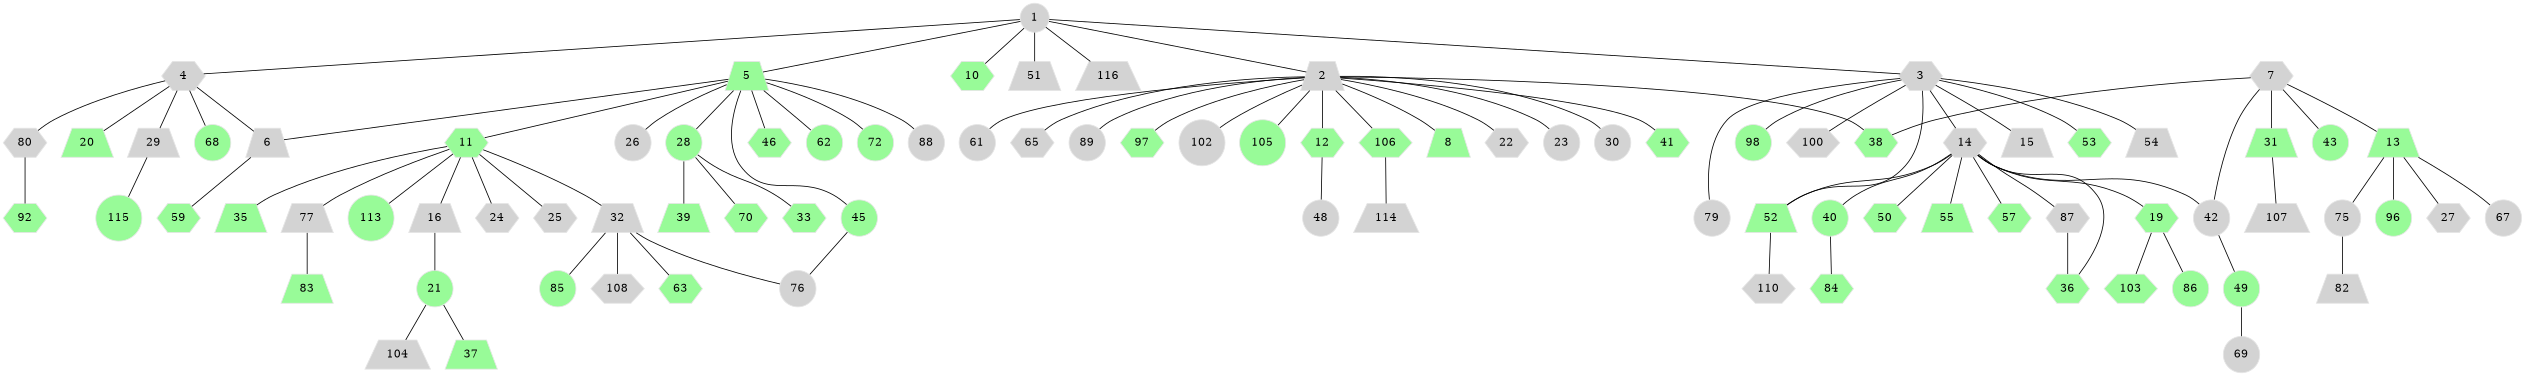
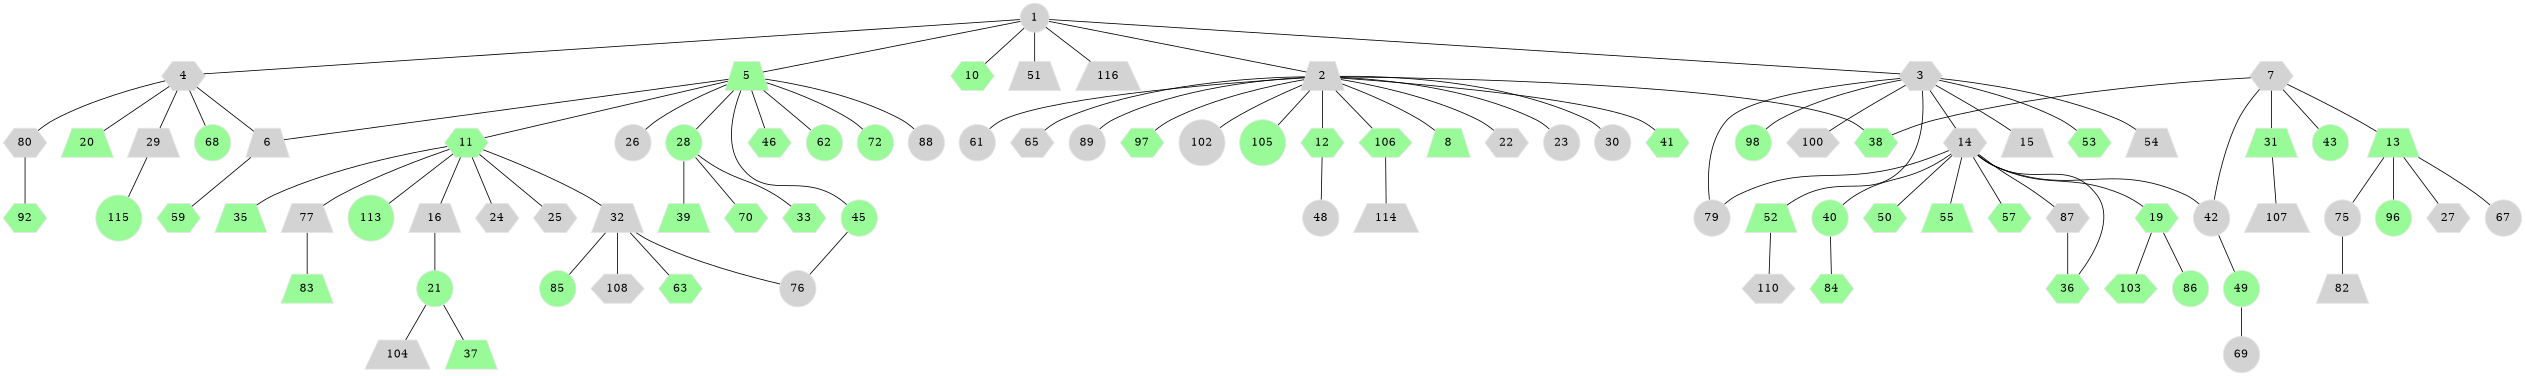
(1869, 180) -> (1835, 175)
